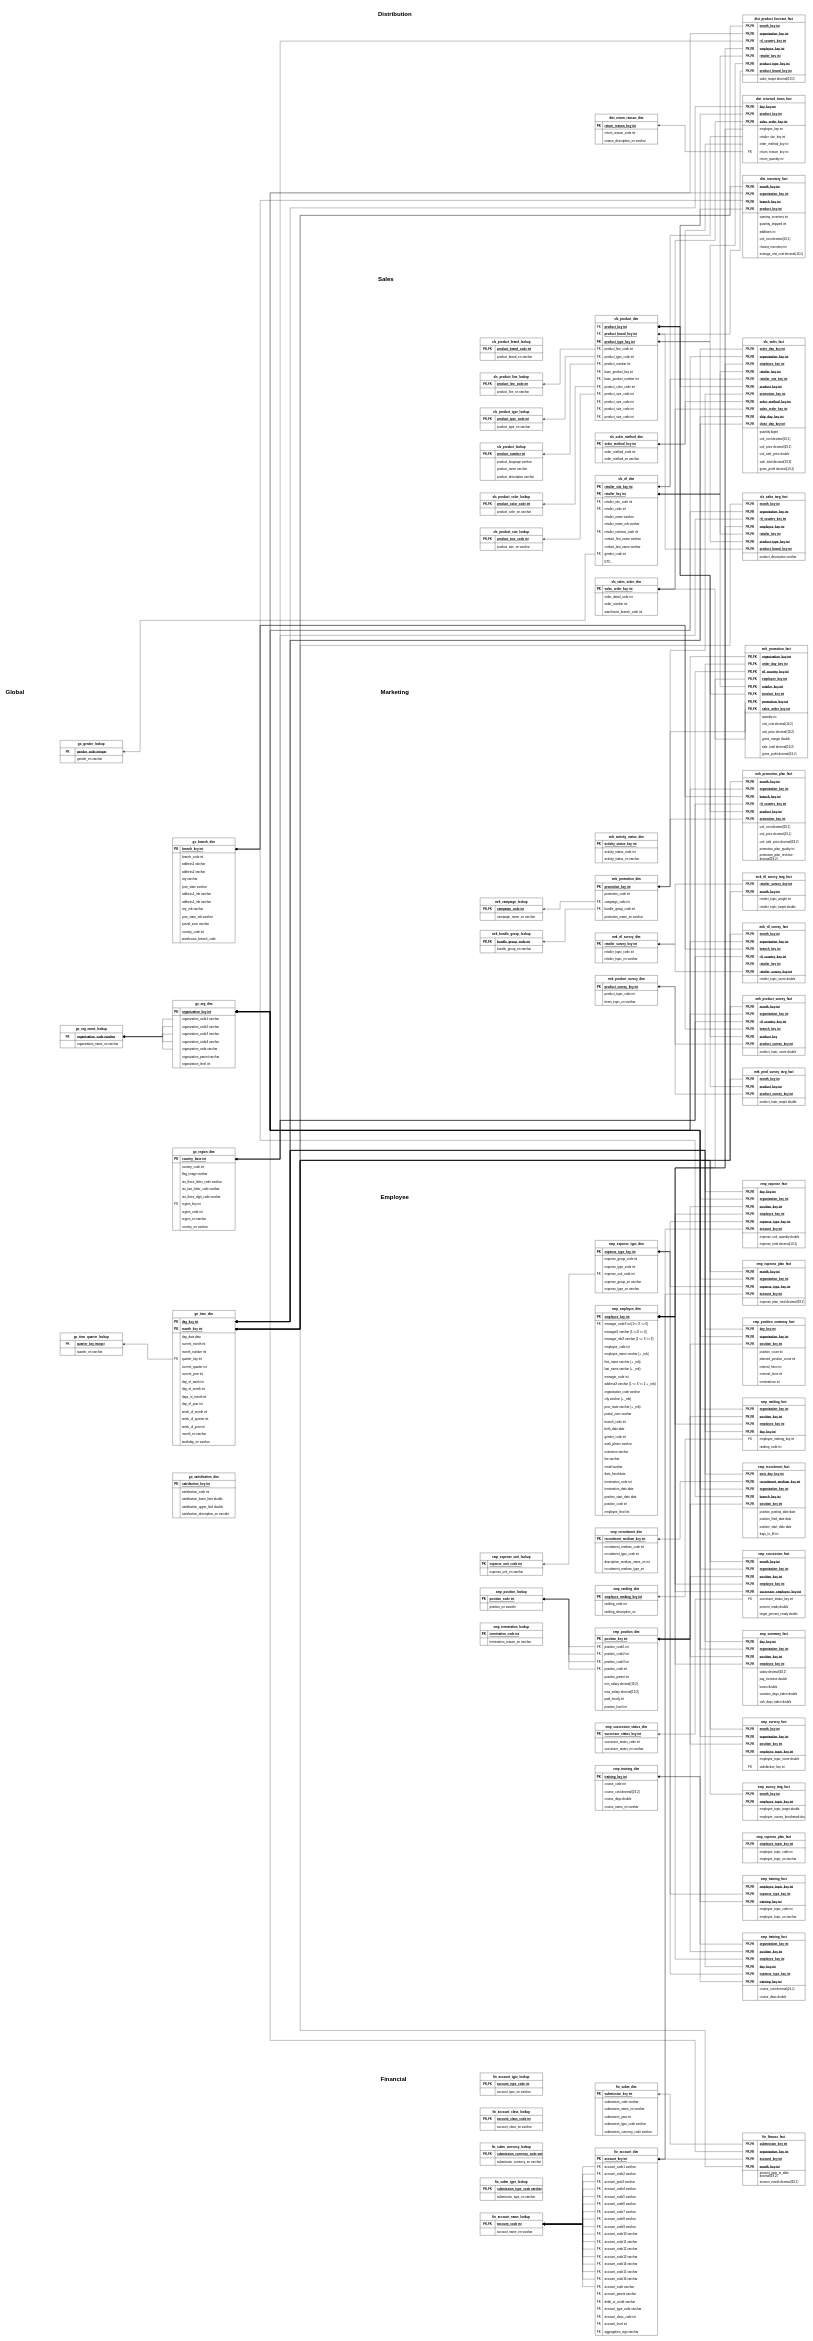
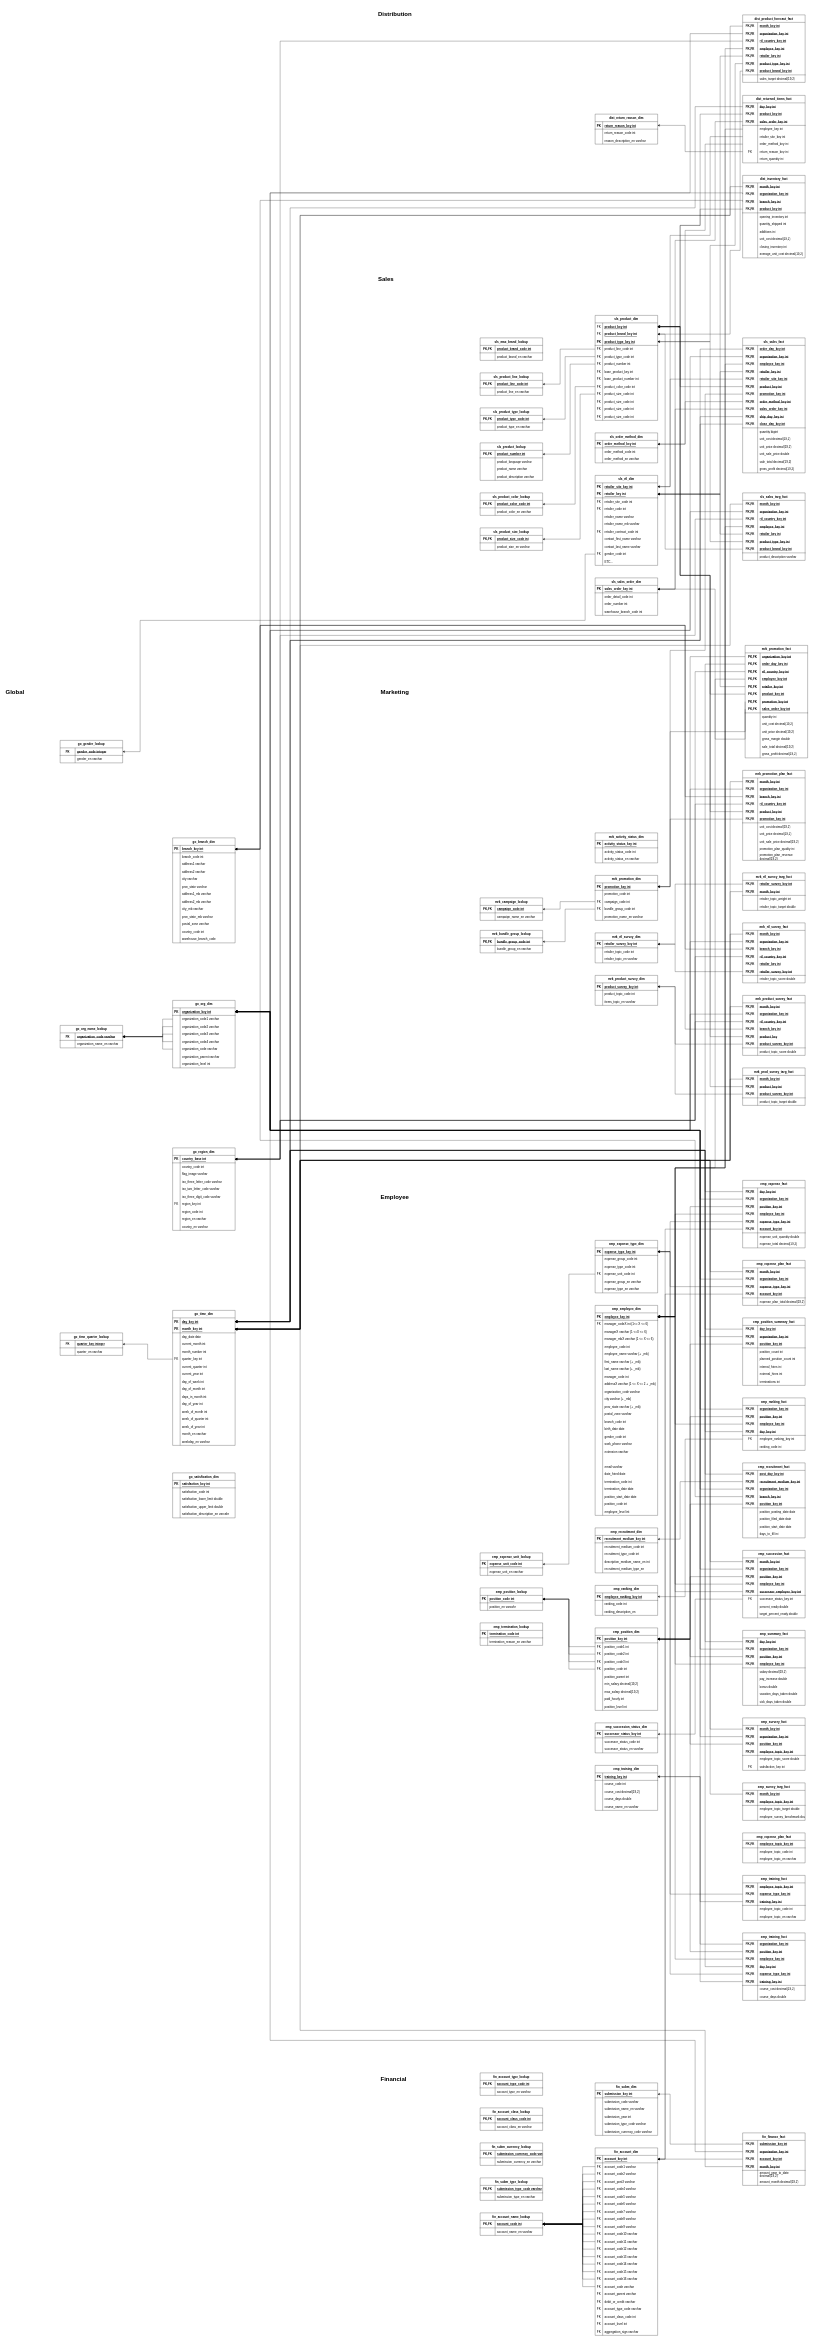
(511, 341) -> (511, 341)
(630, 1459) -> none
